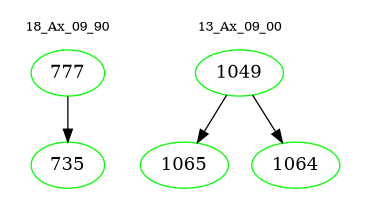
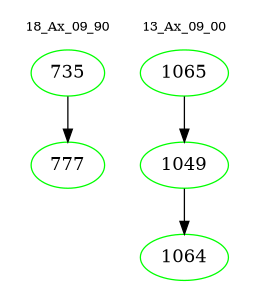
(68, 113) -> (68, 113)
(216, 113) -> (184, 113)
